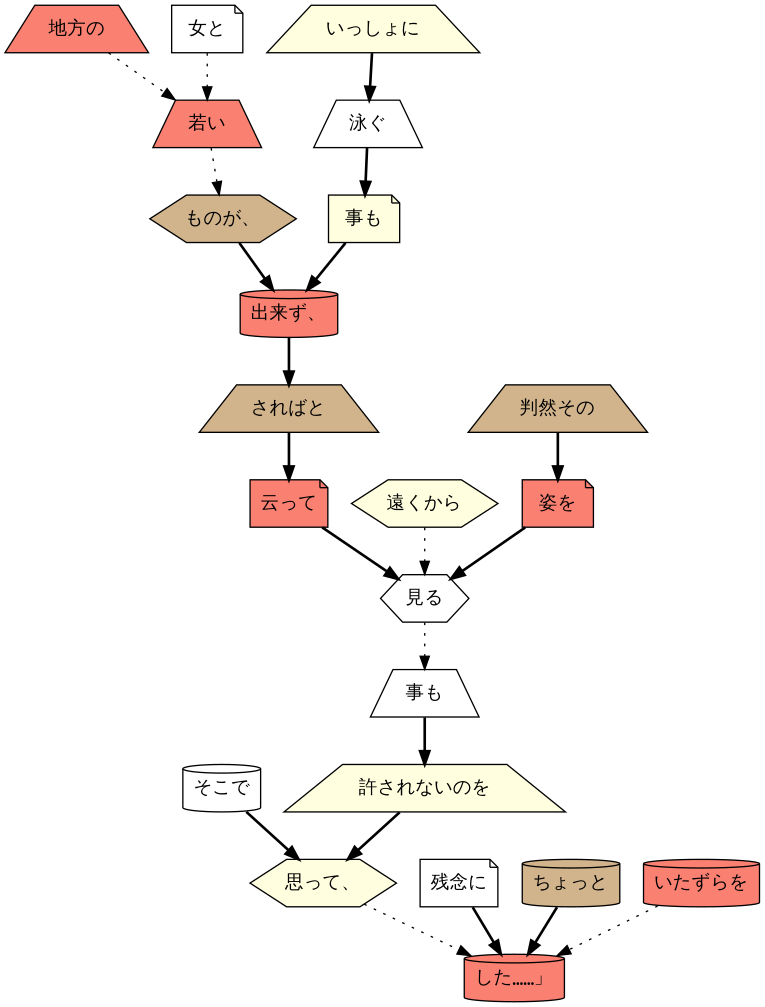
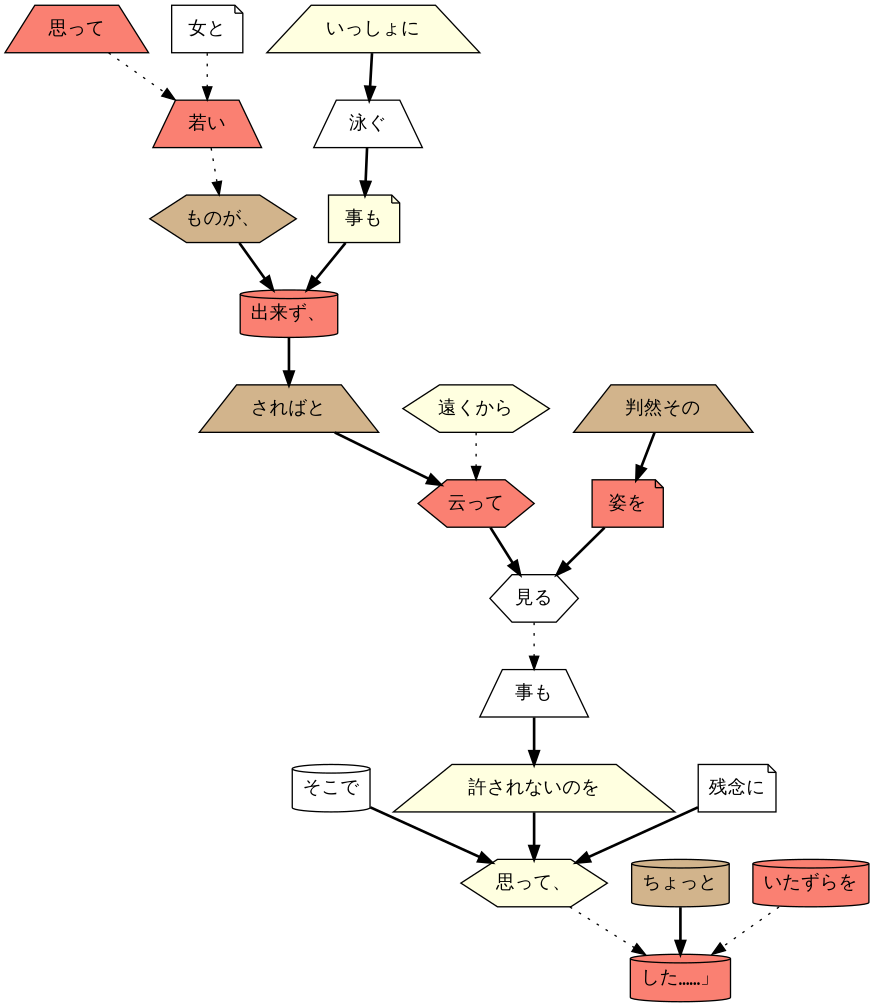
(77, 29) -> (77, 29)
(289, 503) -> (476, 503)
(425, 544) -> (476, 450)
(483, 925) -> (643, 832)
